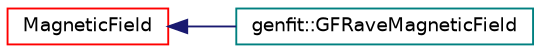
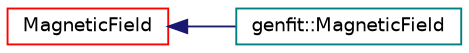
(385, 26) -> (349, 26)
